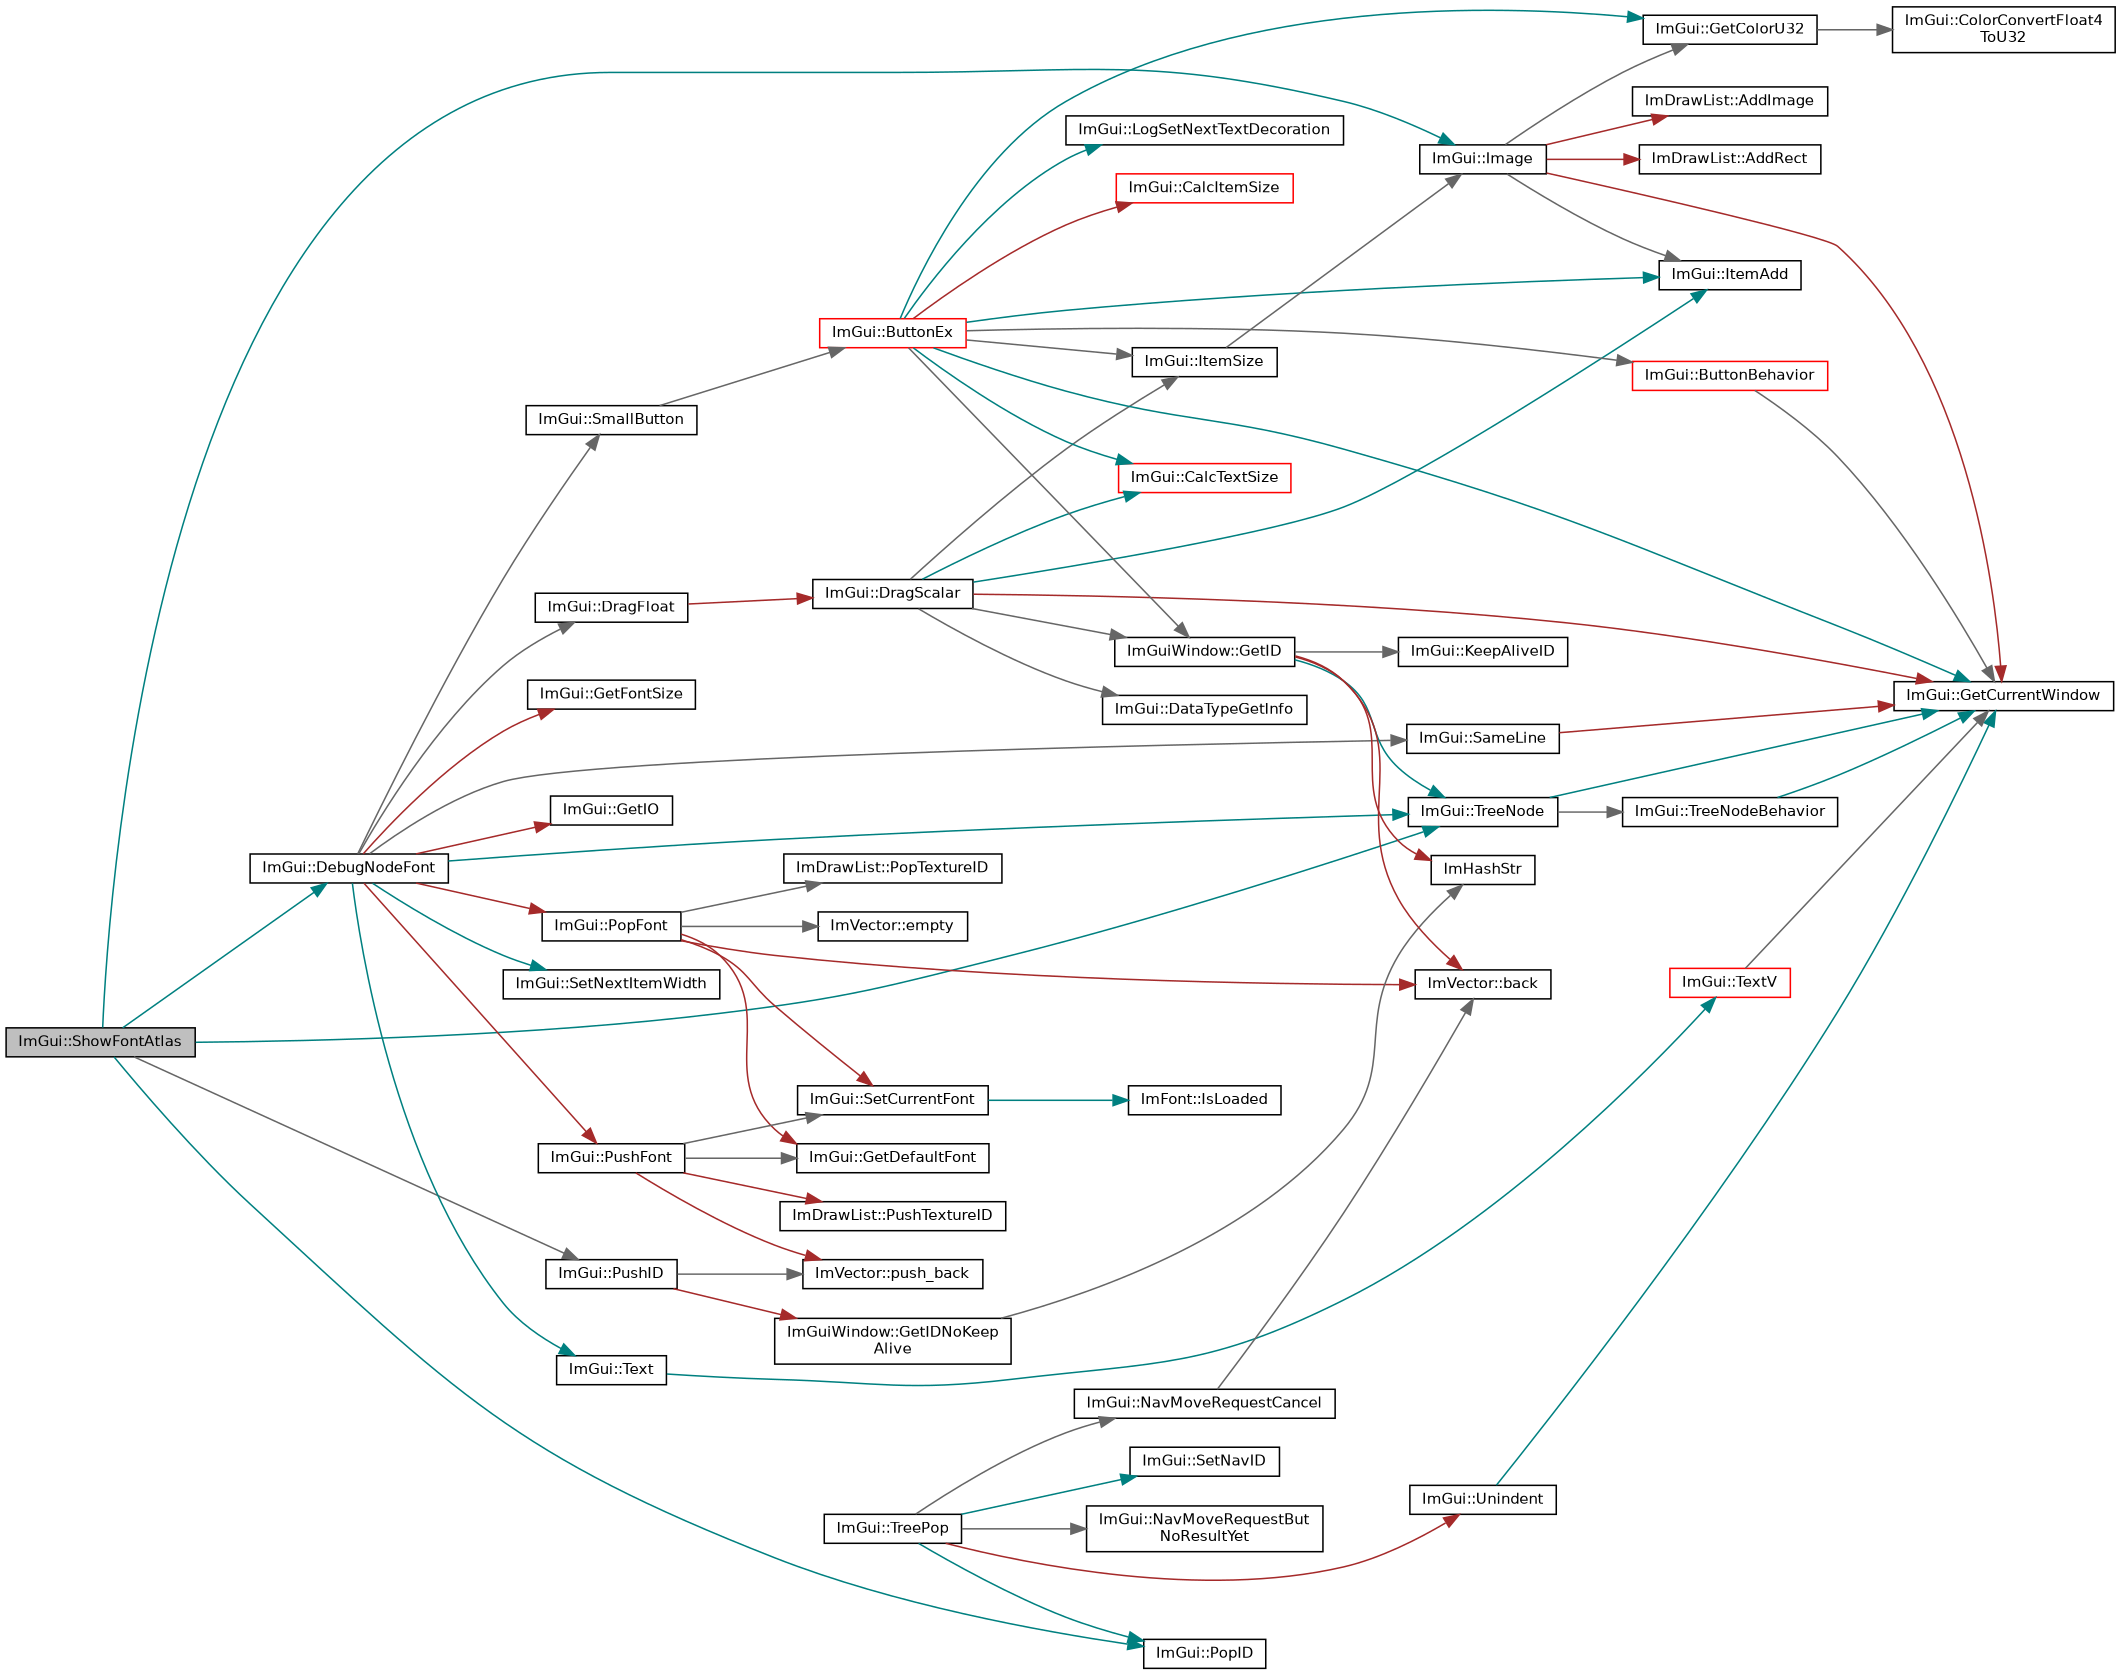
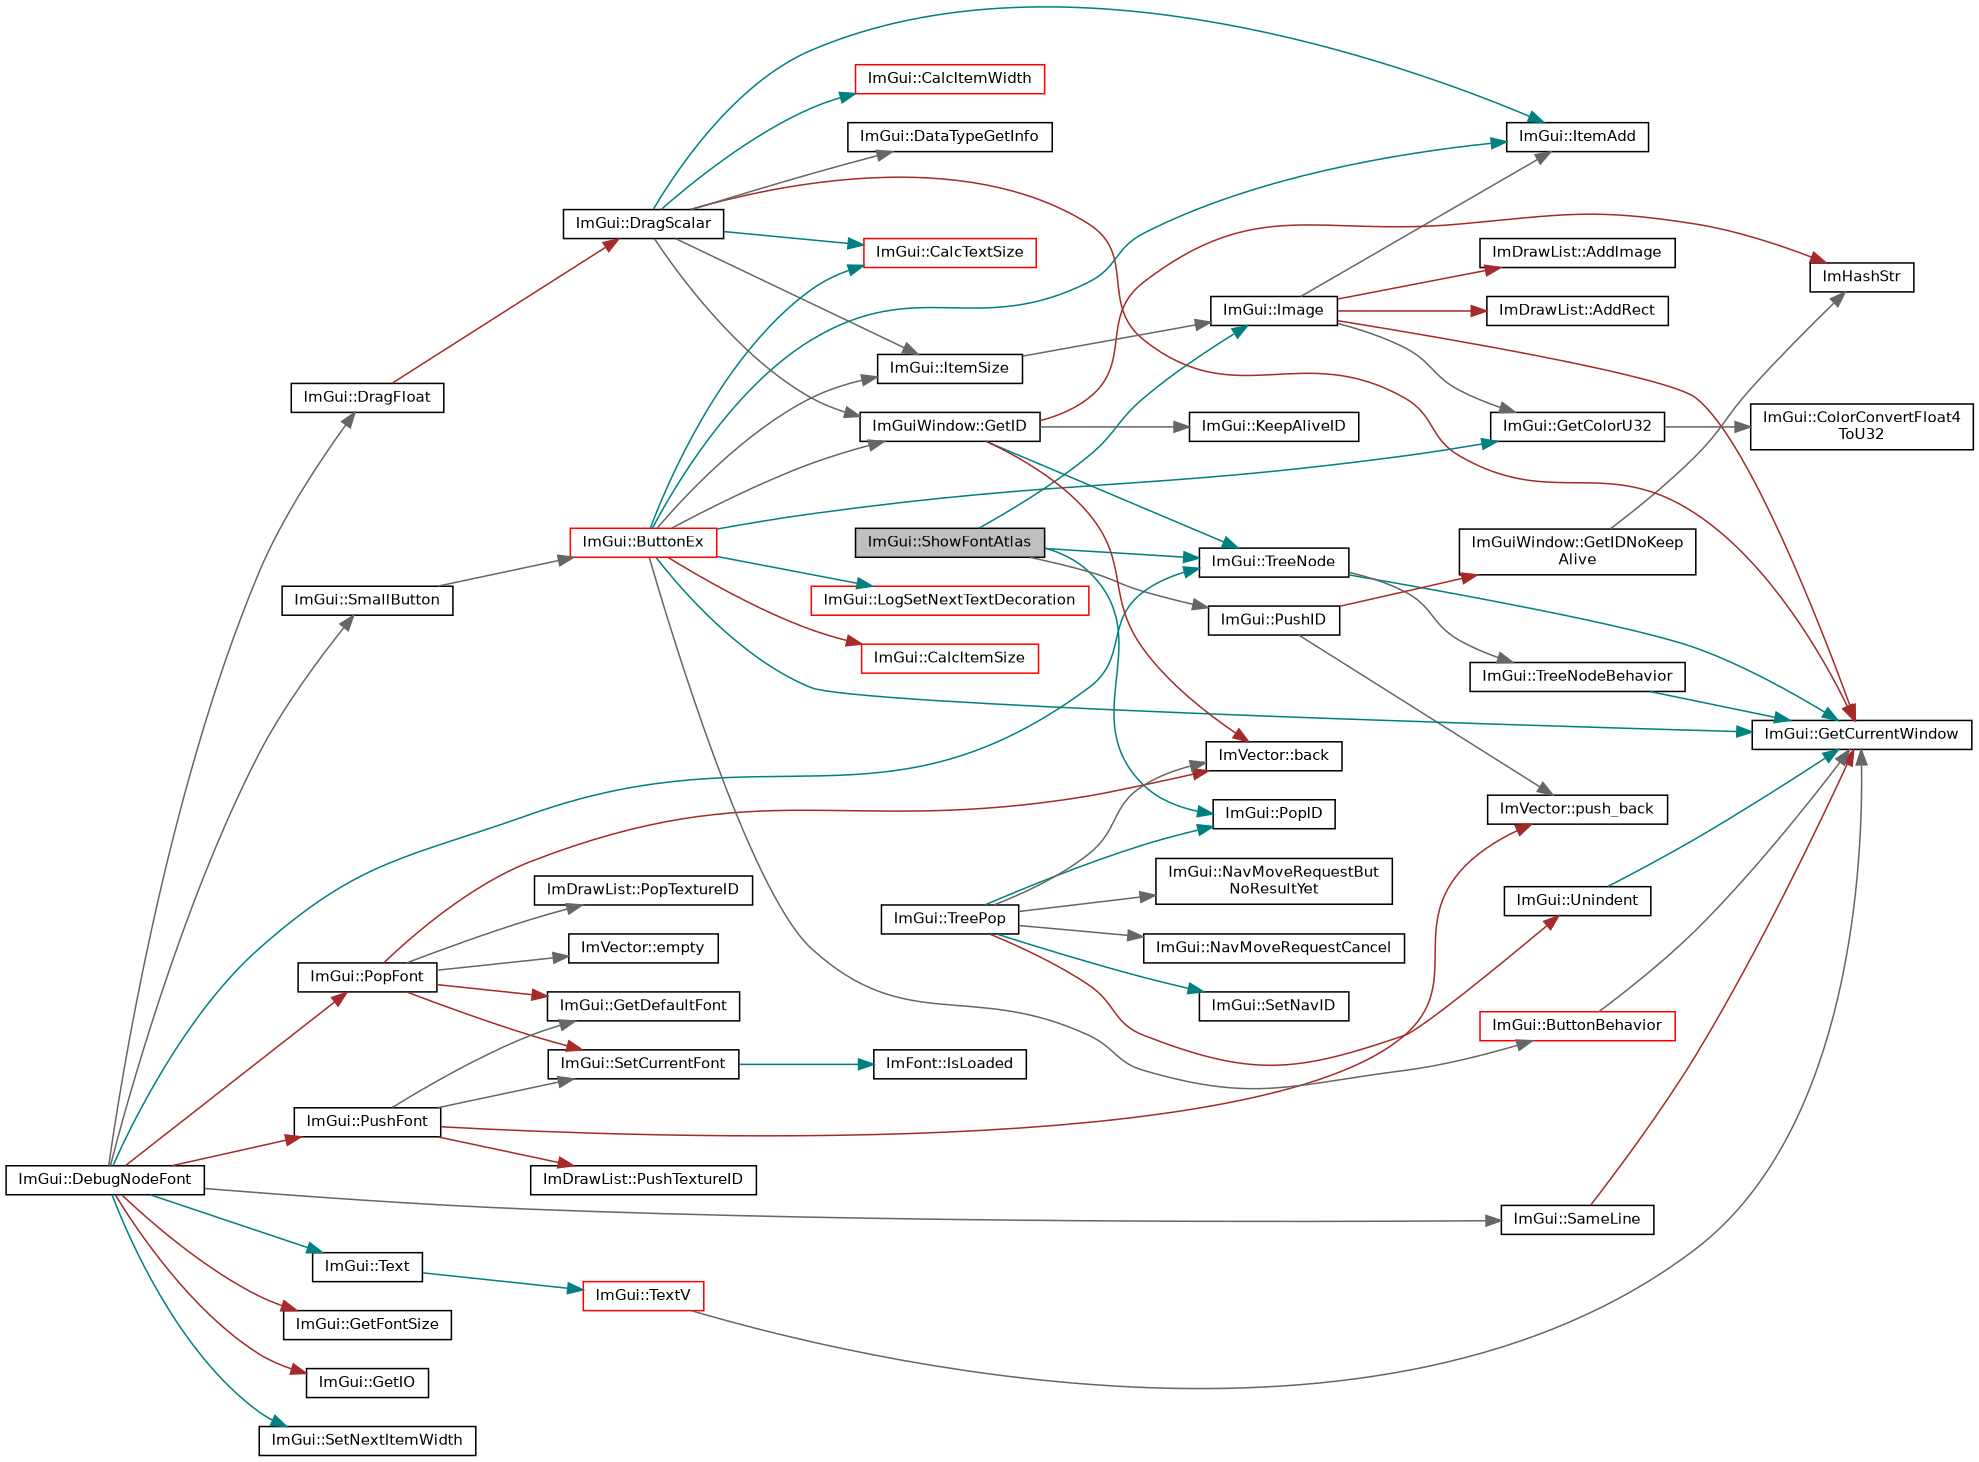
none -> (950, 79)
(1205, 130) -> (950, 601)
(218, 960) -> none
(1348, 1206) -> (1100, 843)
